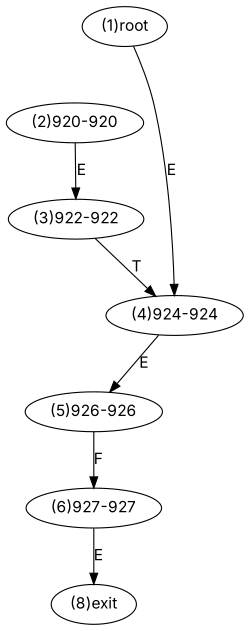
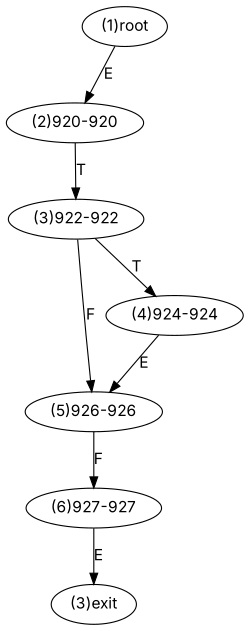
(164, 163) -> (103, 70)
(82, 171) -> (82, 171)
none -> (84, 310)
(94, 604) -> (94, 604)
